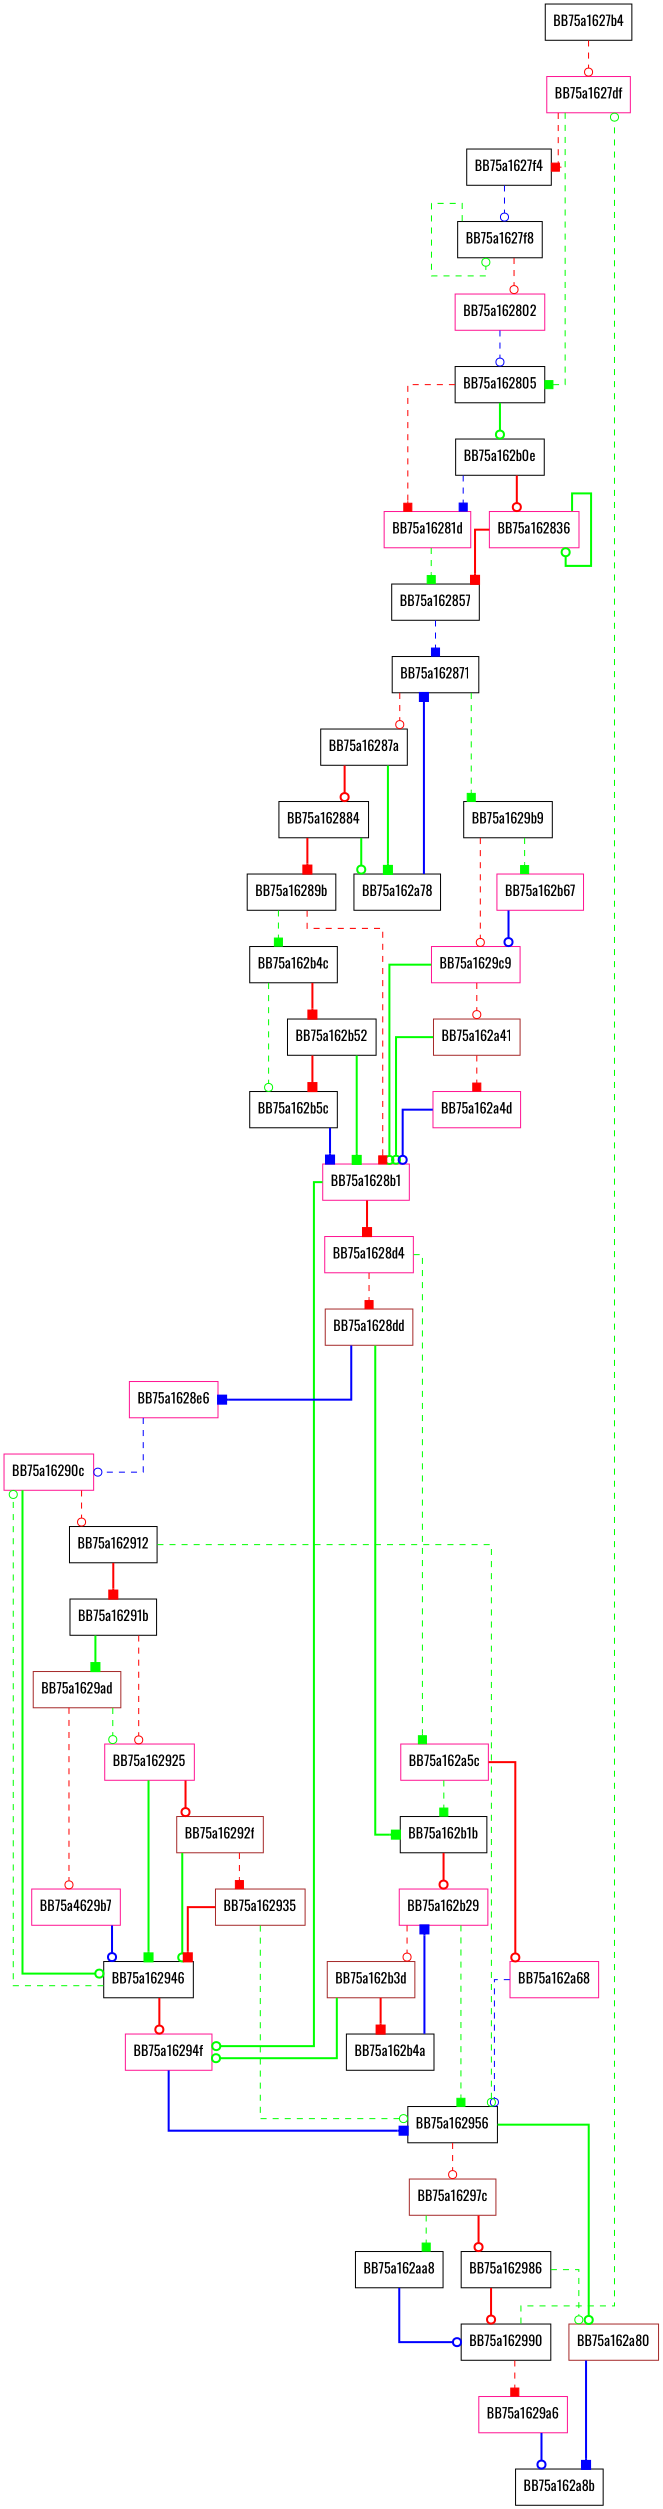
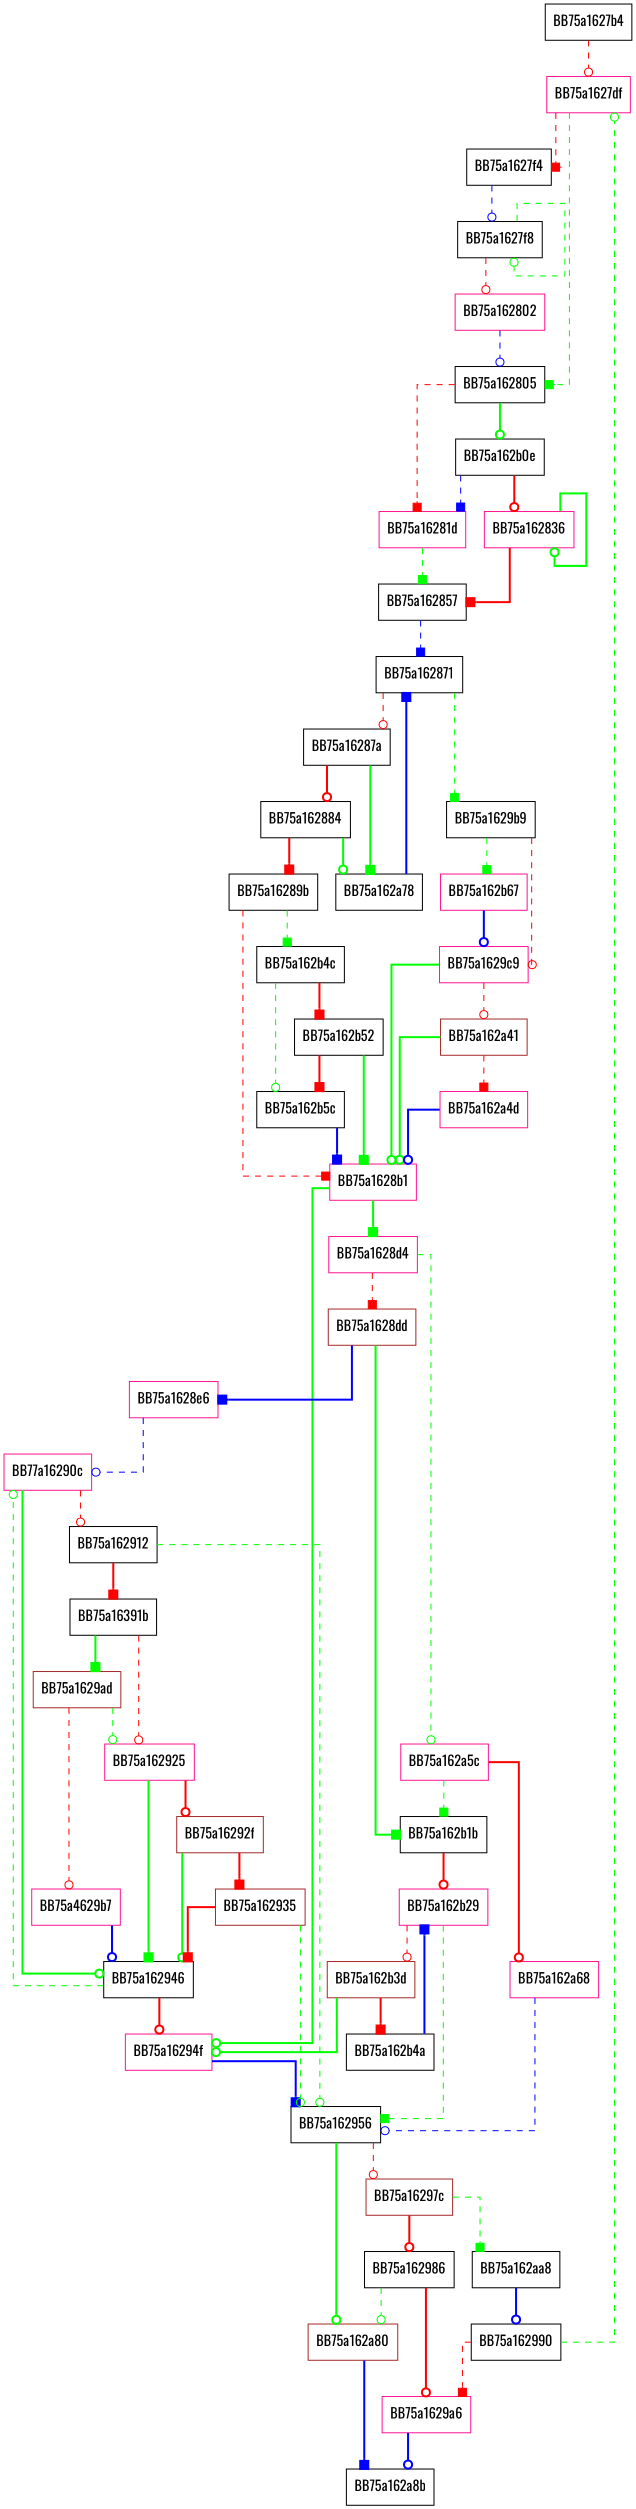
(367, 1213) -> (373, 1213)
(49, 1472) -> (48, 1472)
(422, 1490) -> (431, 1488)
(113, 1617) -> (113, 1617)
(239, 1866) -> (239, 1866)
(491, 2302) -> (426, 2338)
